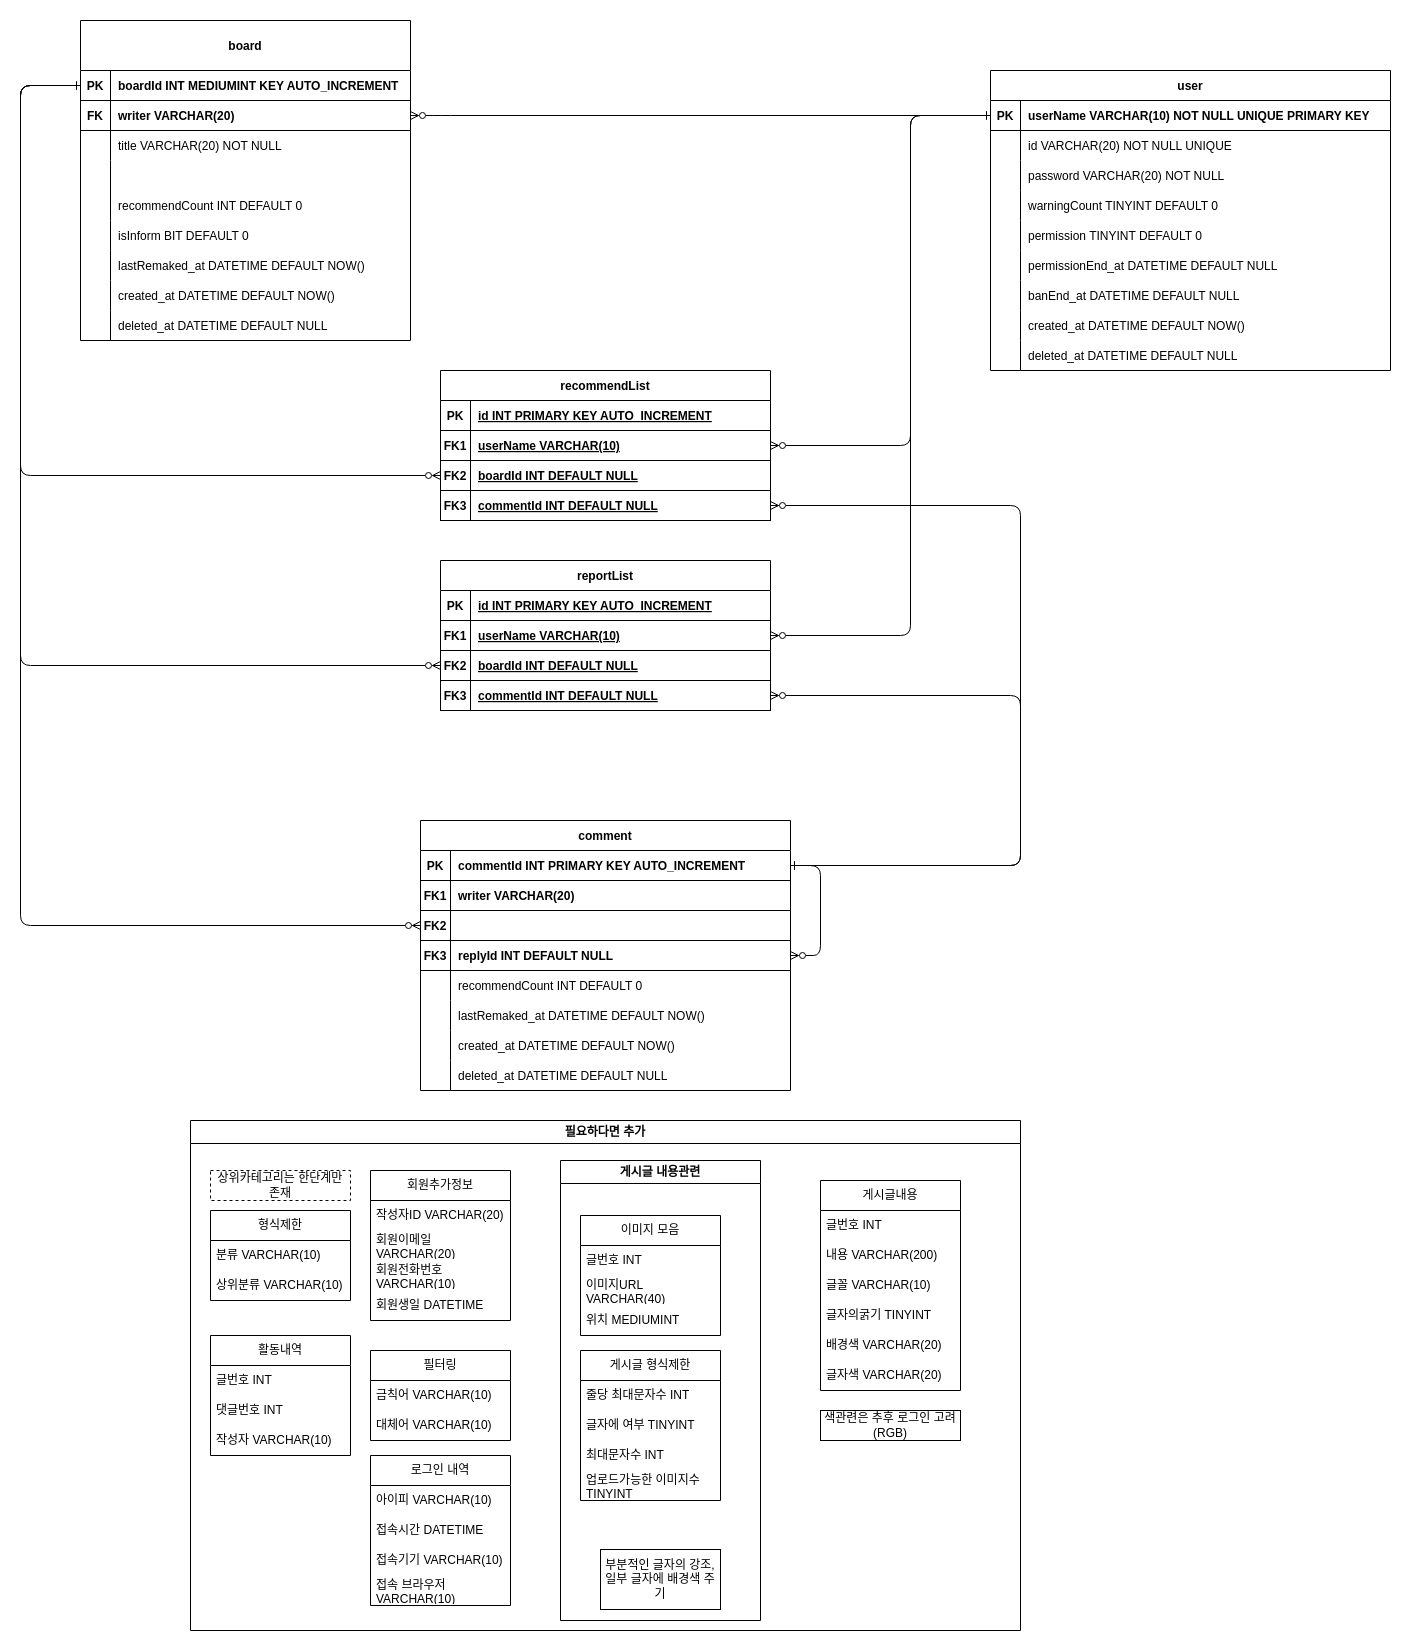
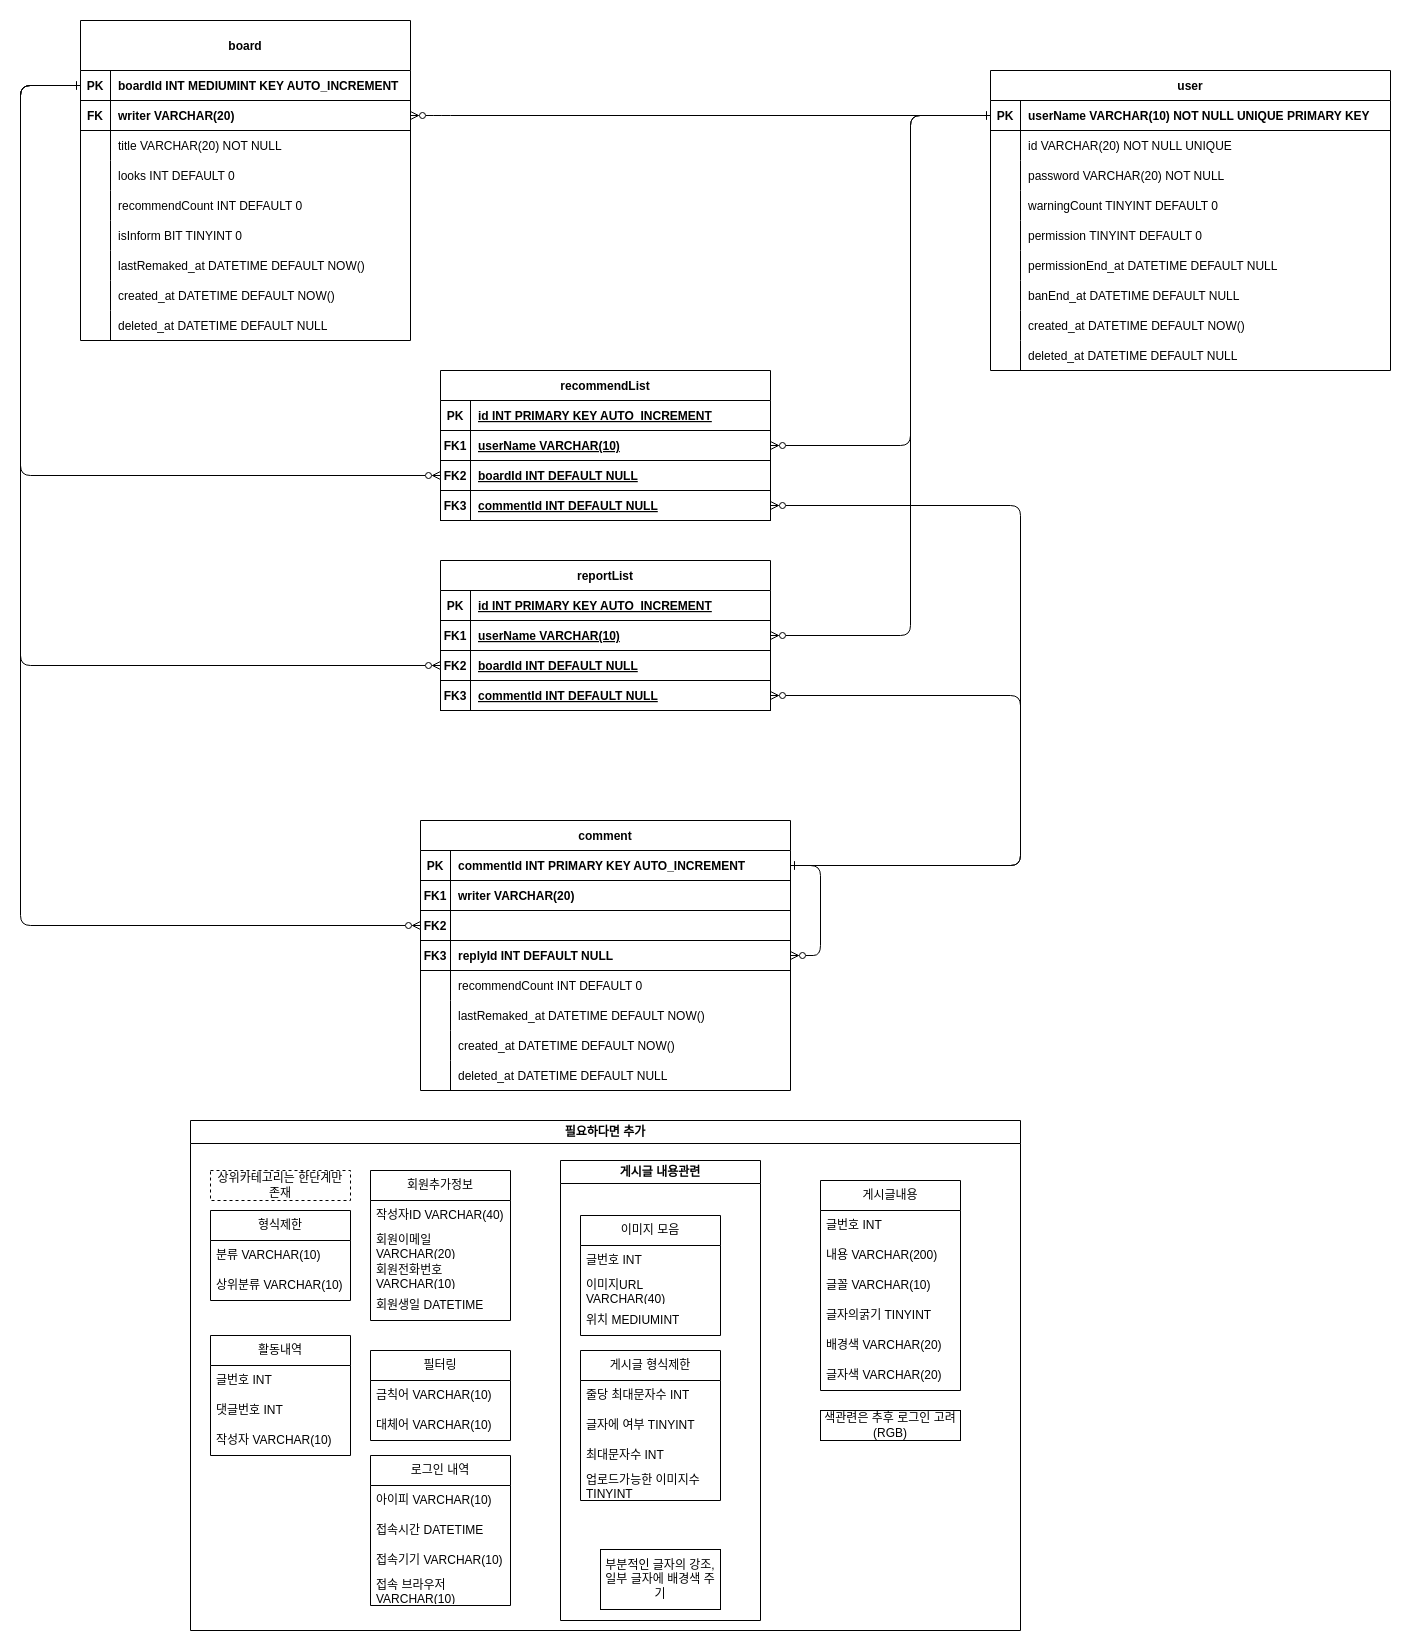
none -> (261, 176)
(186, 236) -> (186, 236)
(440, 1216) -> (440, 1216)
